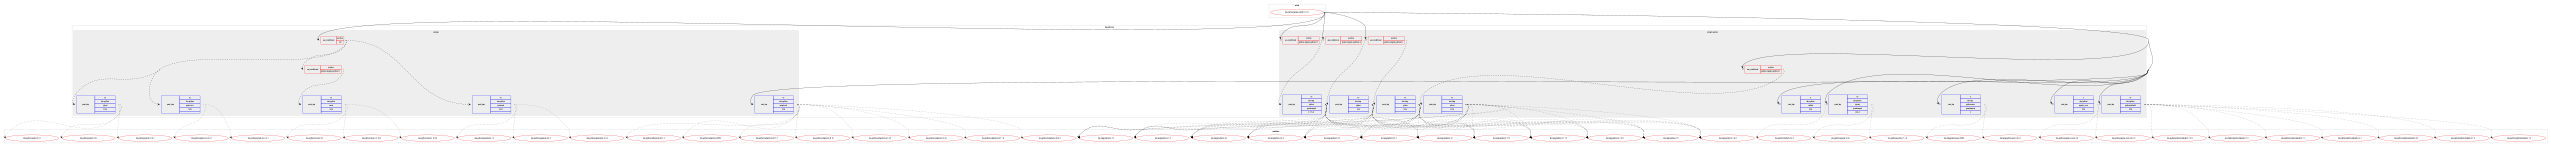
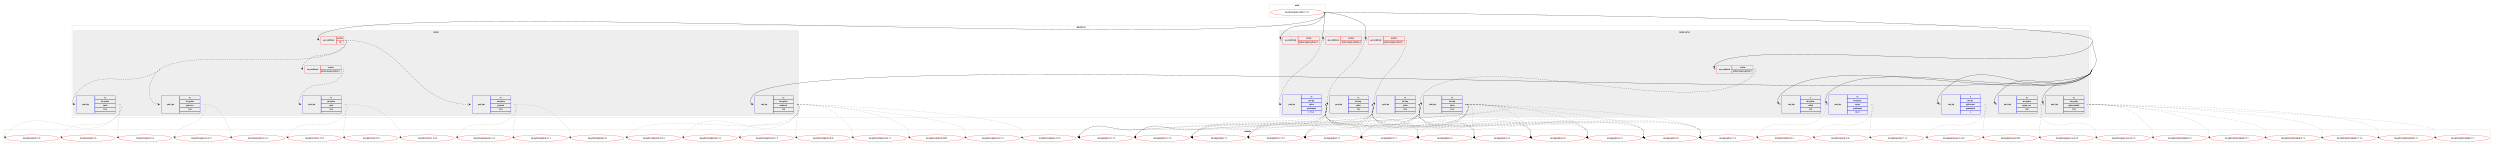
(2406, 138) -> none
